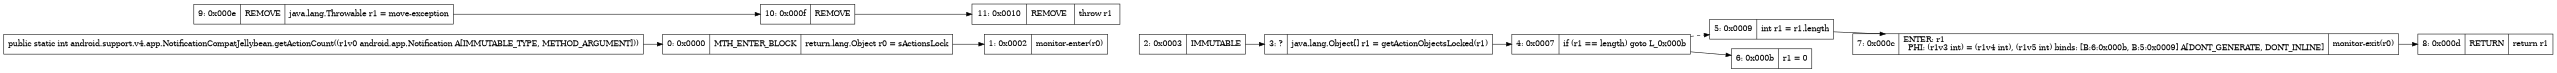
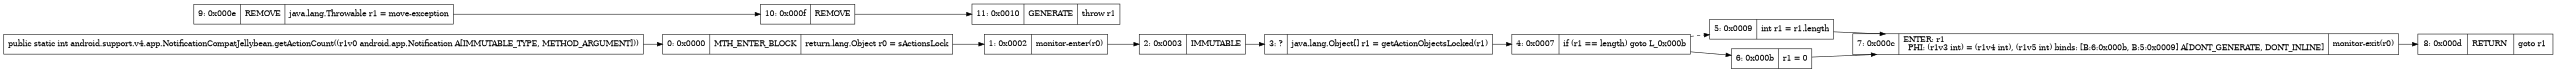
(1049, 14) -> (1051, 14)
none -> (1121, 44)
(2531, 44) -> (2532, 44)
none -> (1842, 56)
